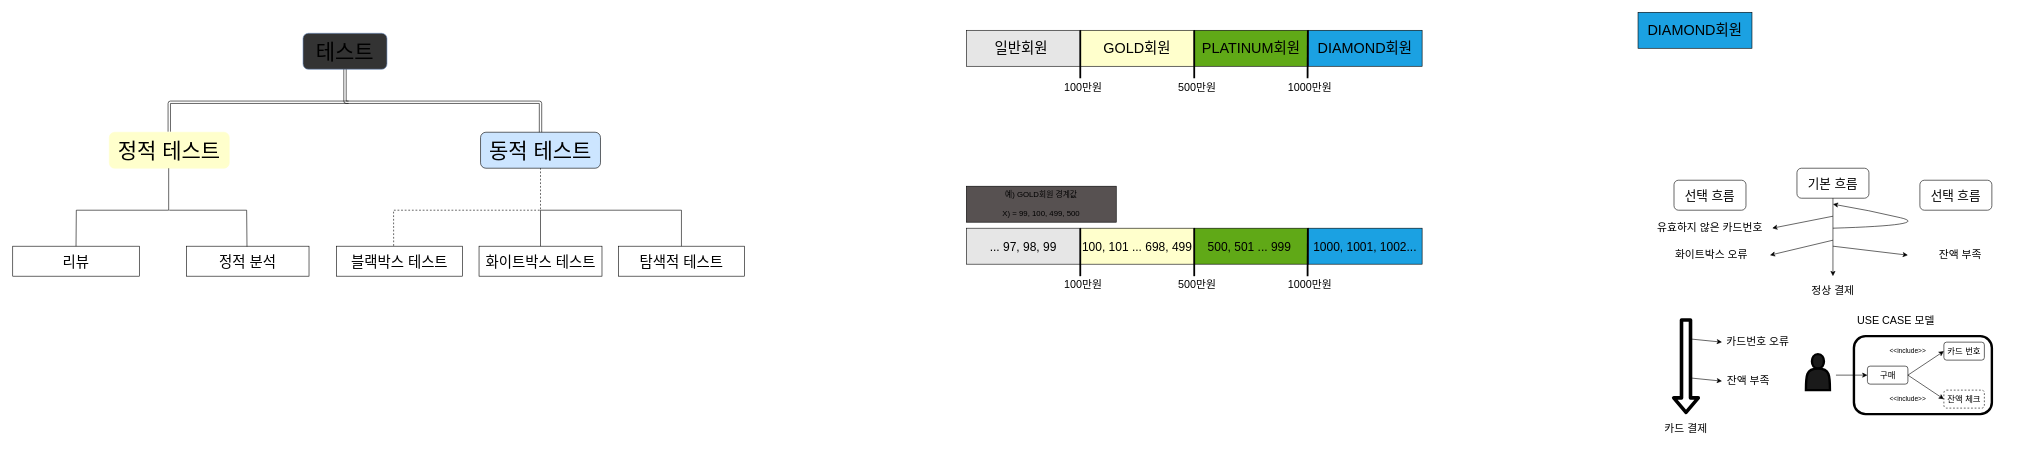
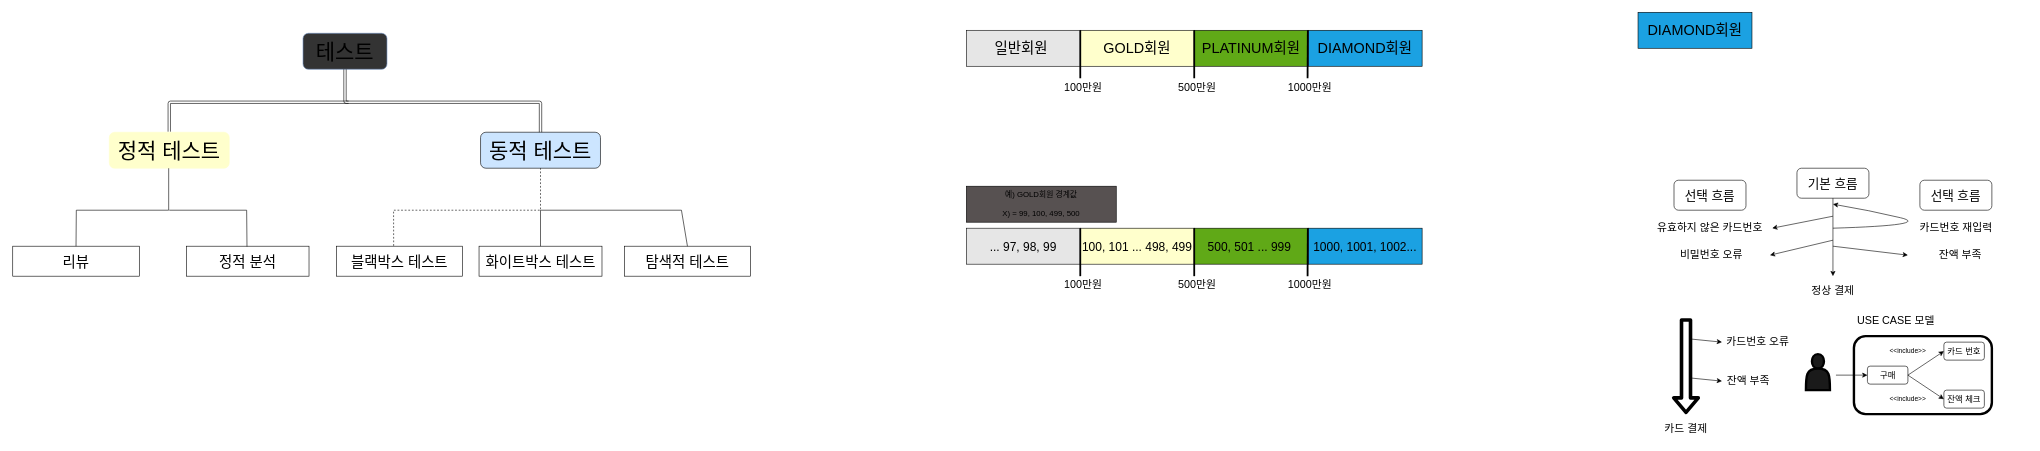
none -> (1956, 228)
(1137, 246) -> (1137, 246)
(1712, 255) -> (1712, 255)
(681, 261) -> (687, 261)
(1965, 399) -> (1965, 399)
